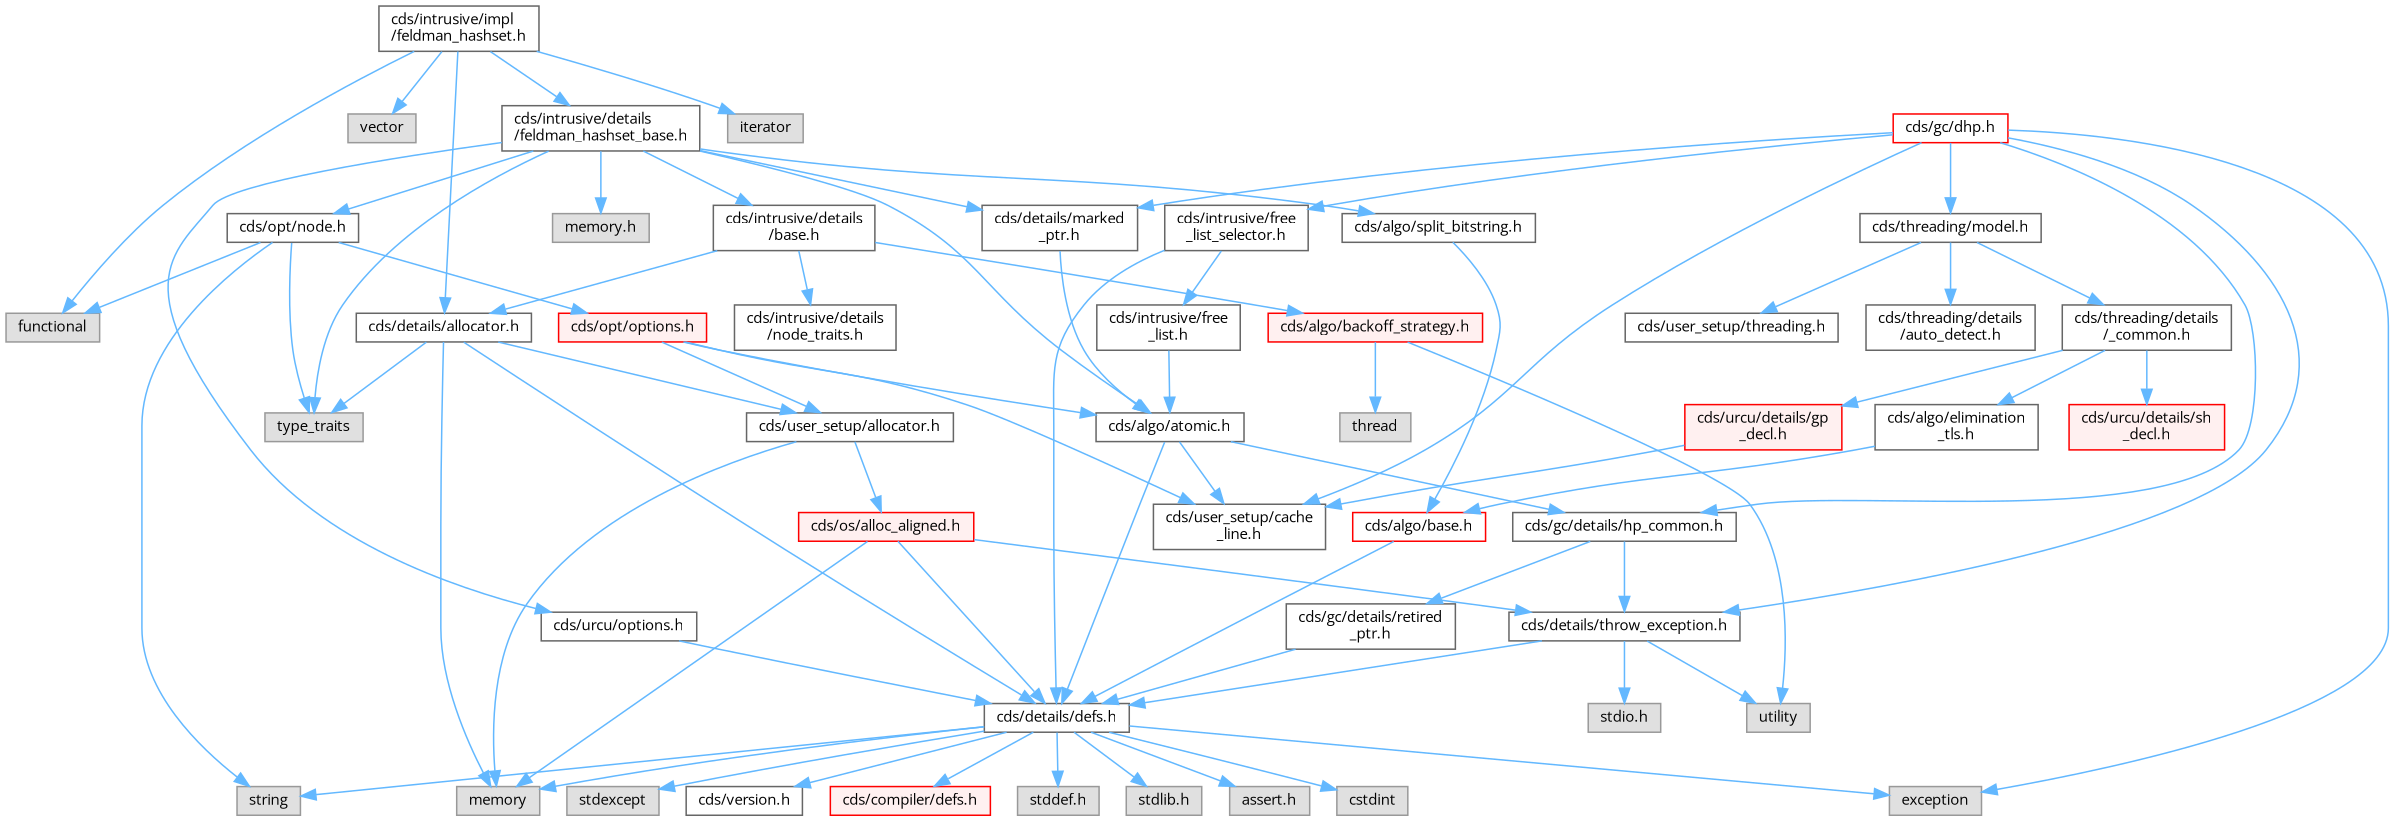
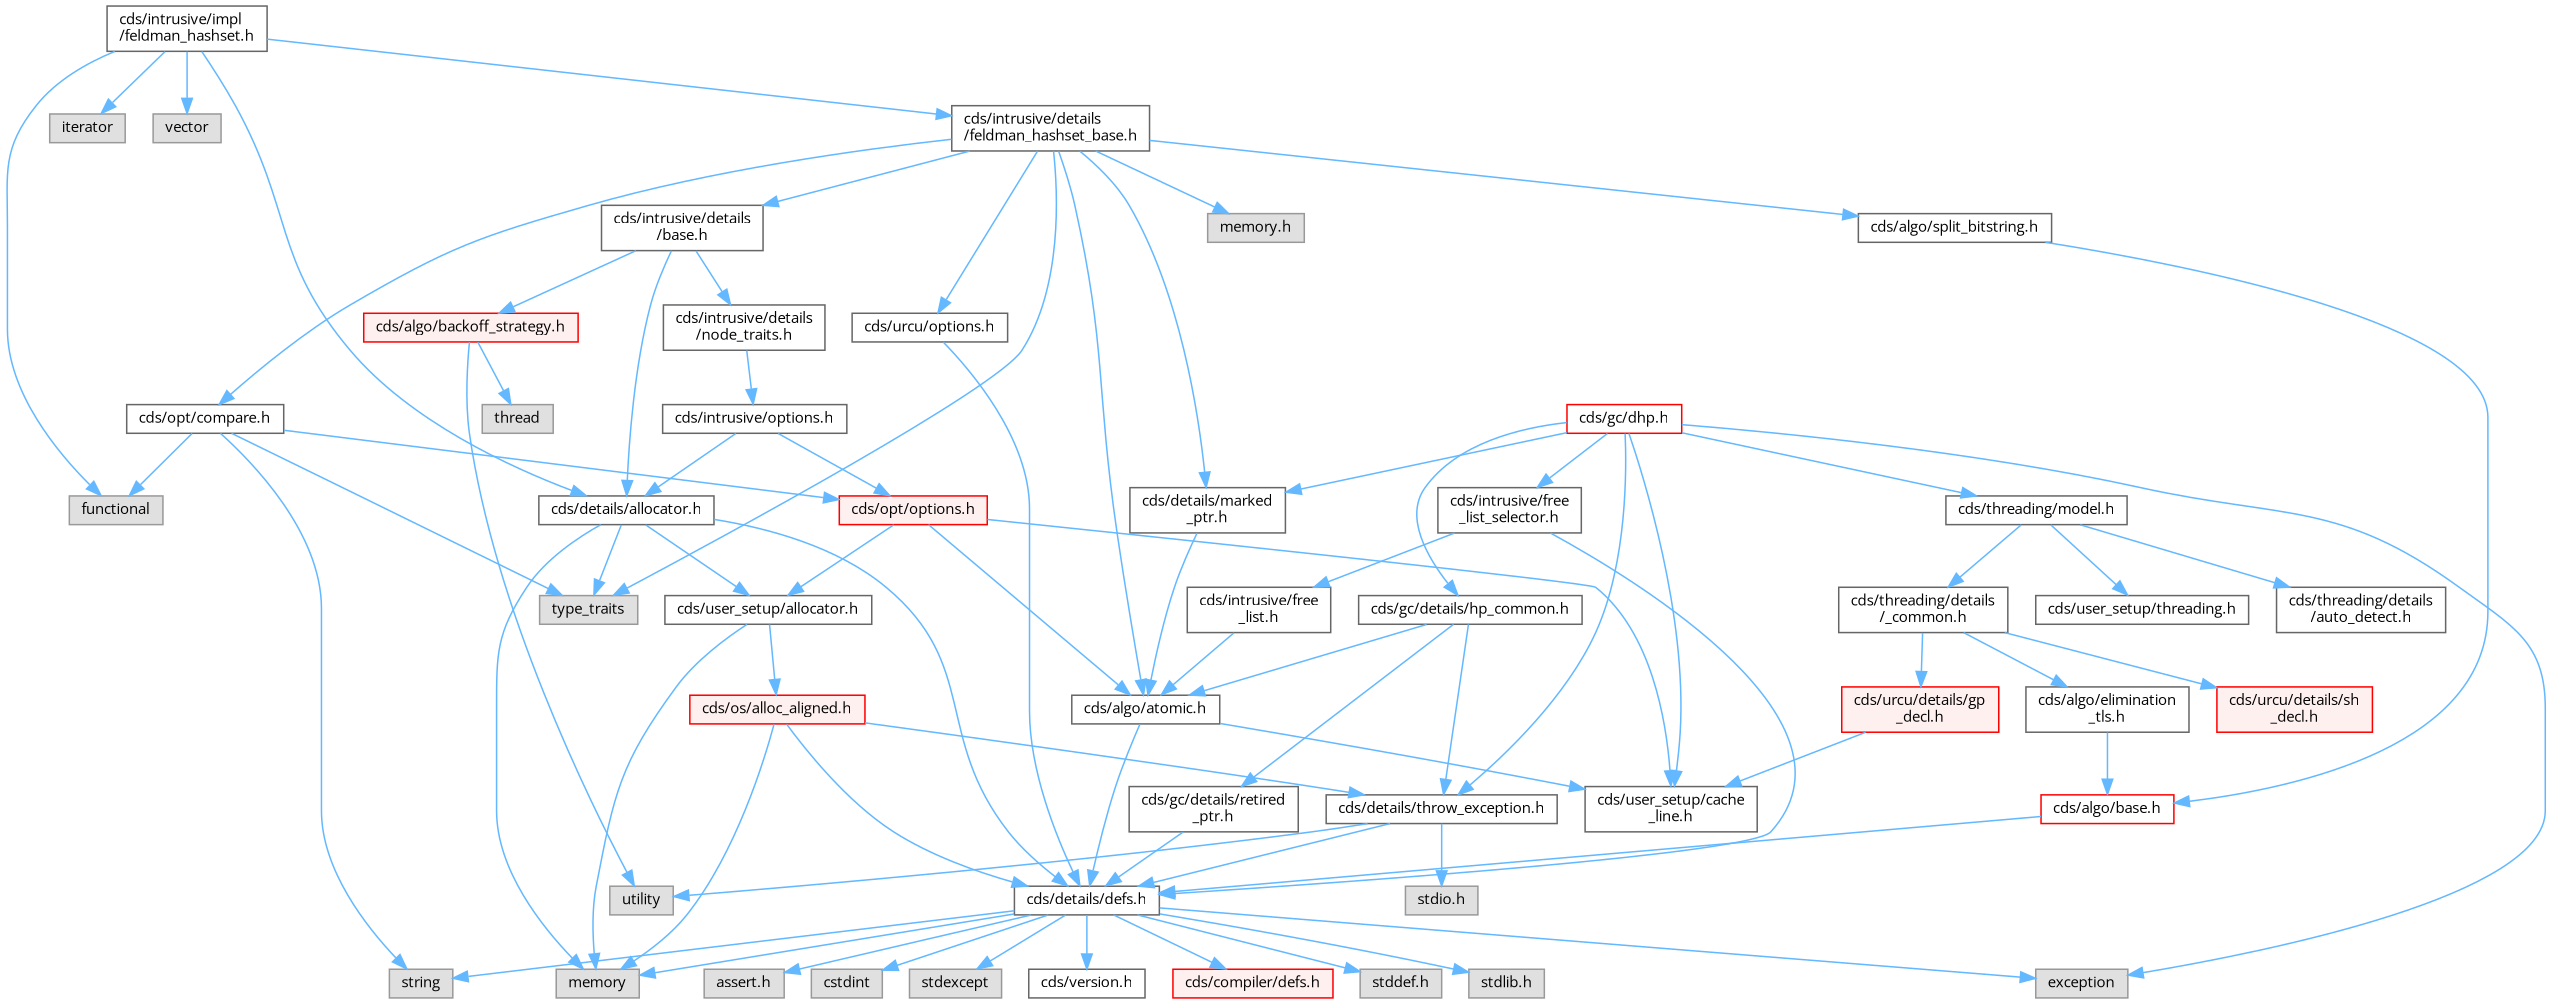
(293, 228) -> (205, 419)
none -> (755, 419)
(1398, 477) -> (1315, 658)
